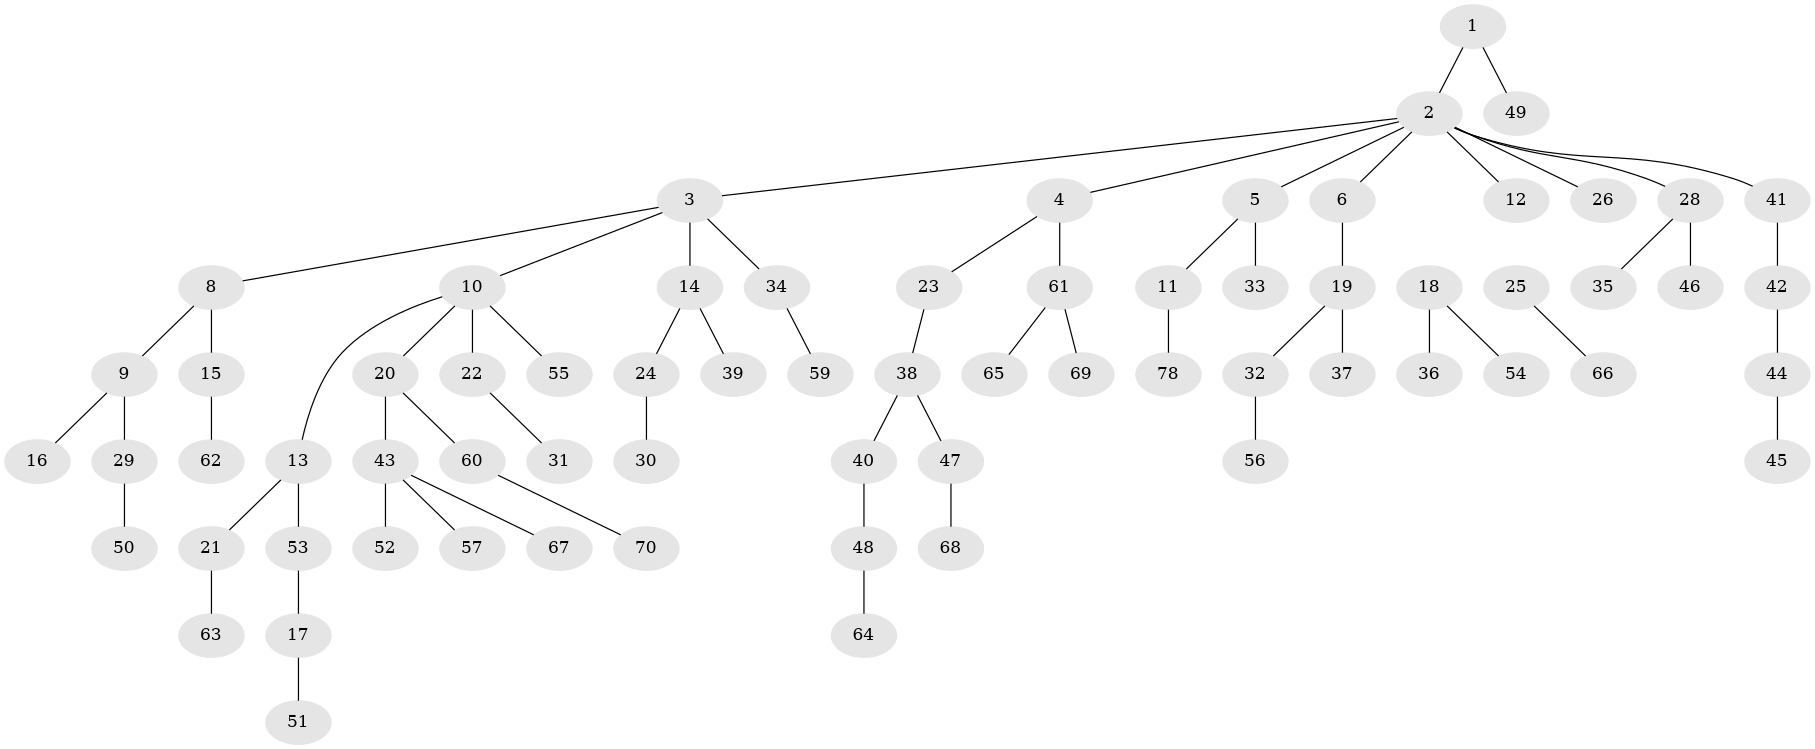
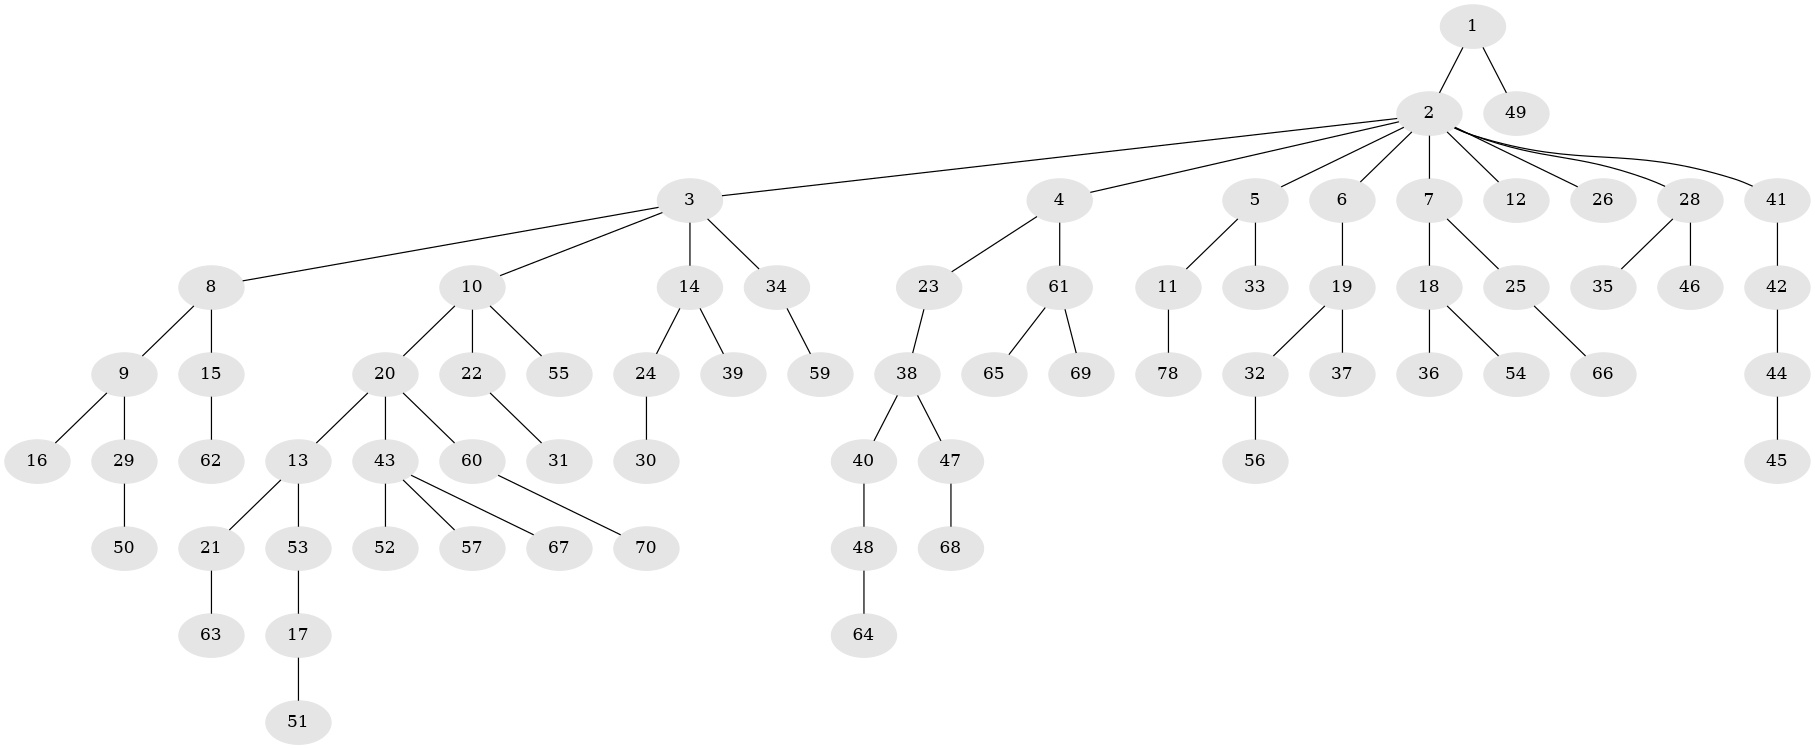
none -> (1429, 201)
(349, 346) -> (342, 418)
